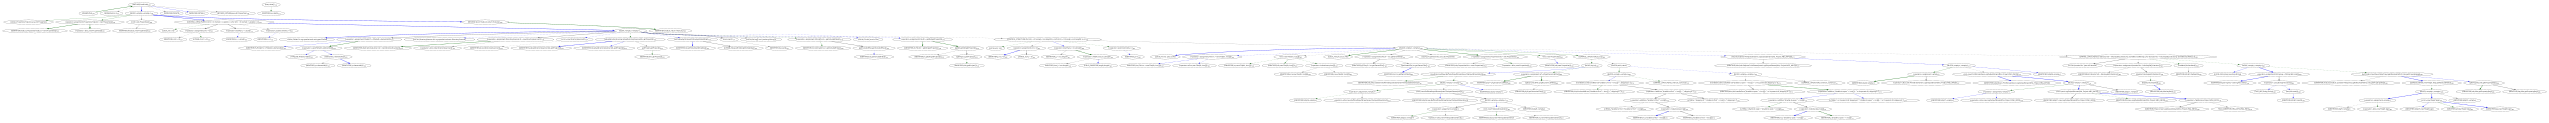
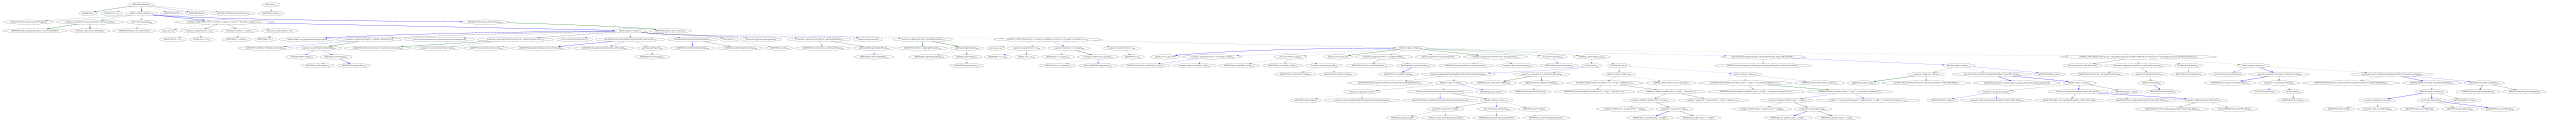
(113, 9) -> (114, 9)
(1013, 52) -> (1013, 52)
